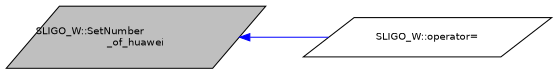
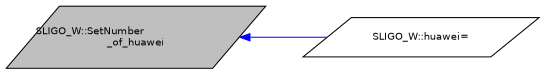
(428, 37) -> (421, 37)
